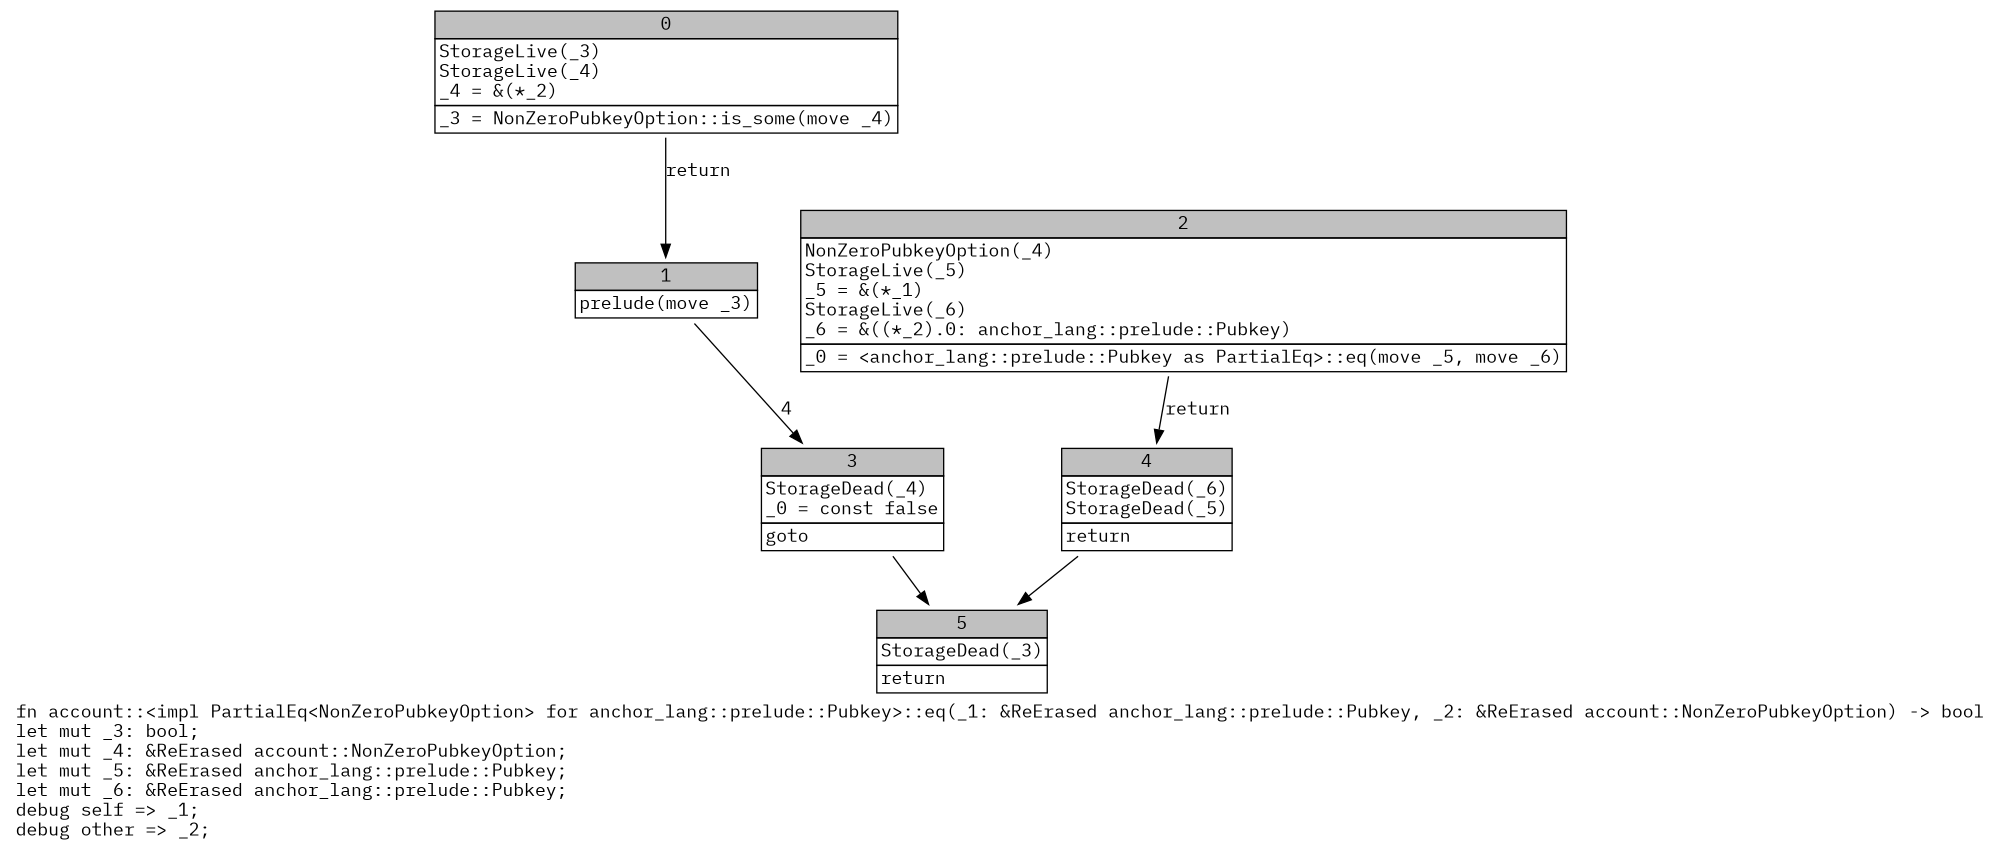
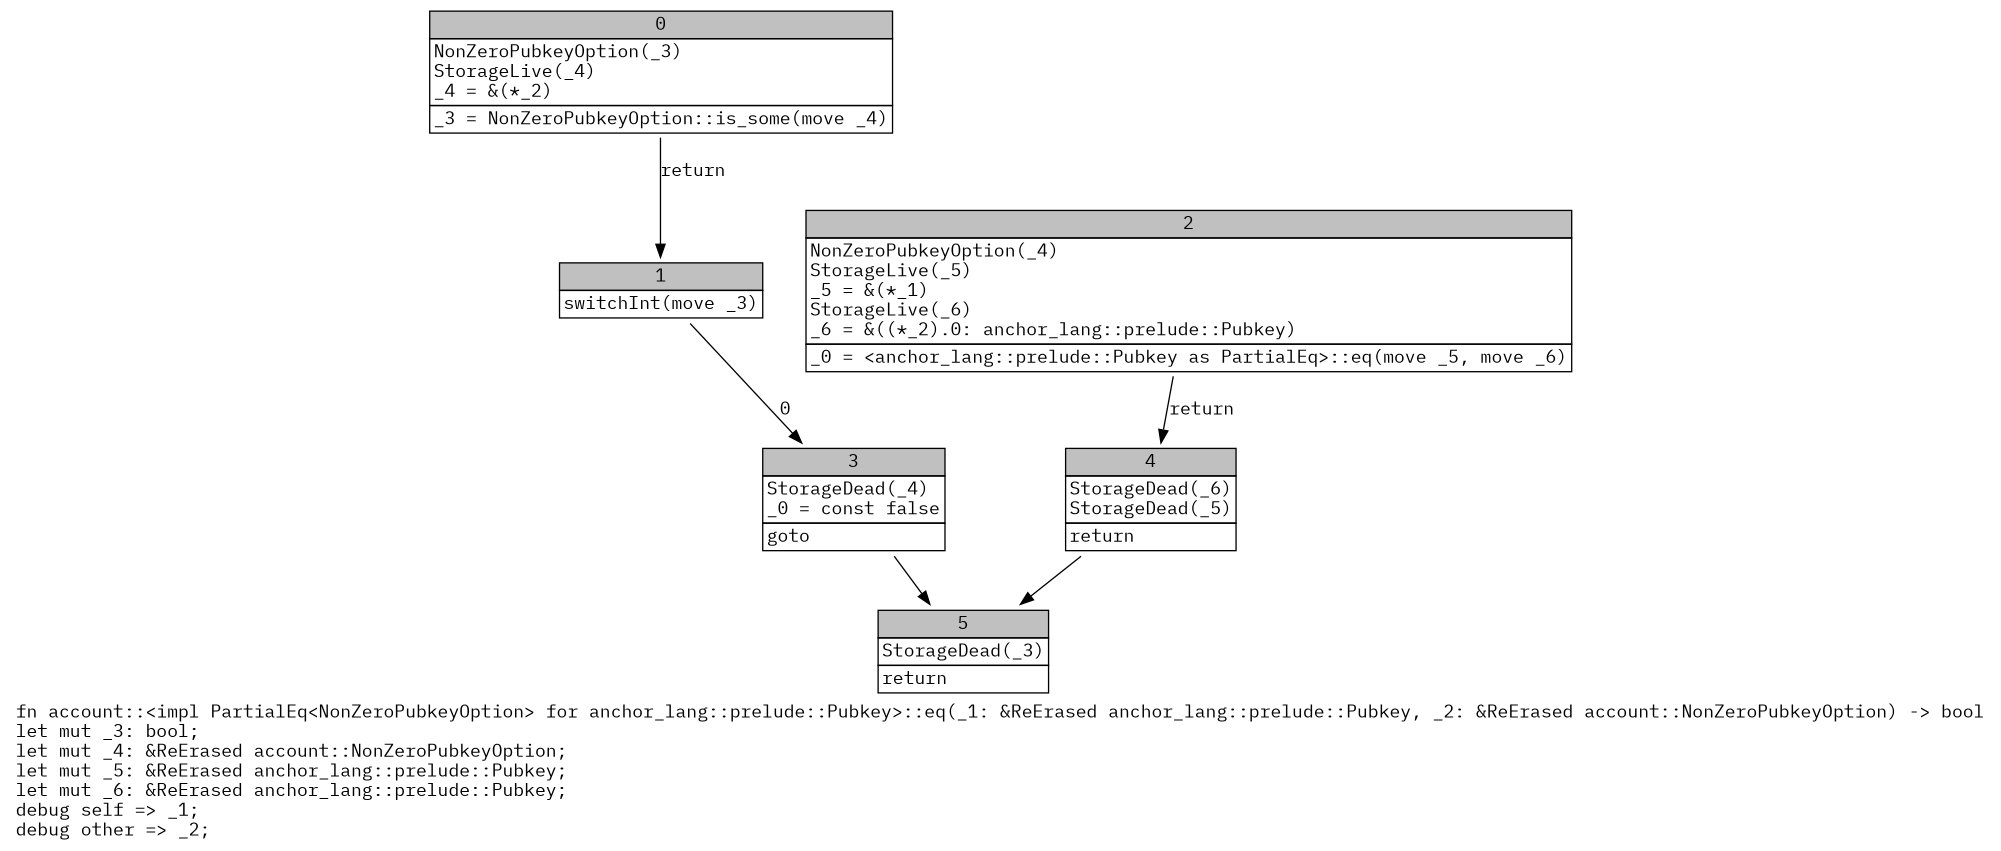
(520, 52) -> (558, 52)
(666, 304) -> (661, 304)
(787, 410) -> (786, 410)
